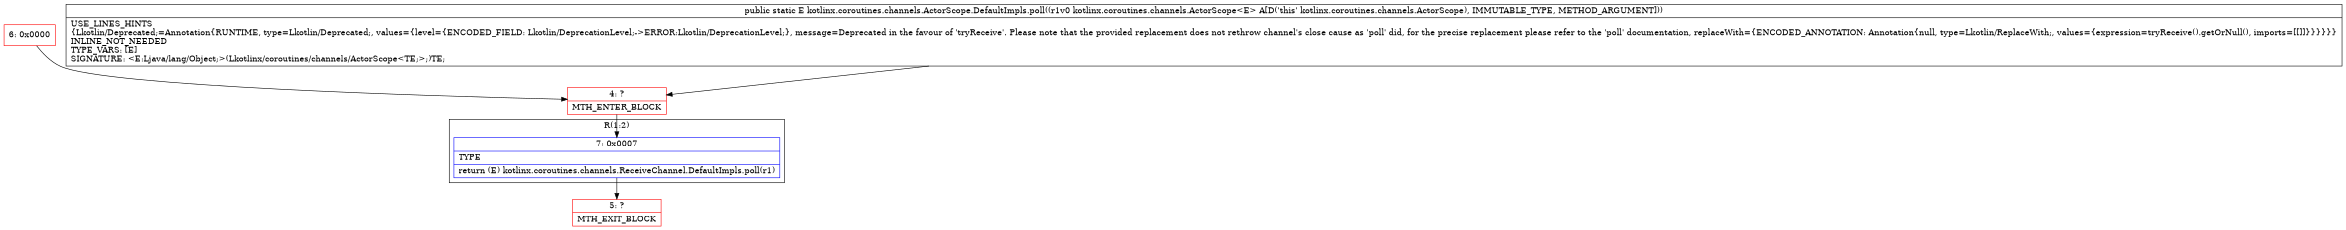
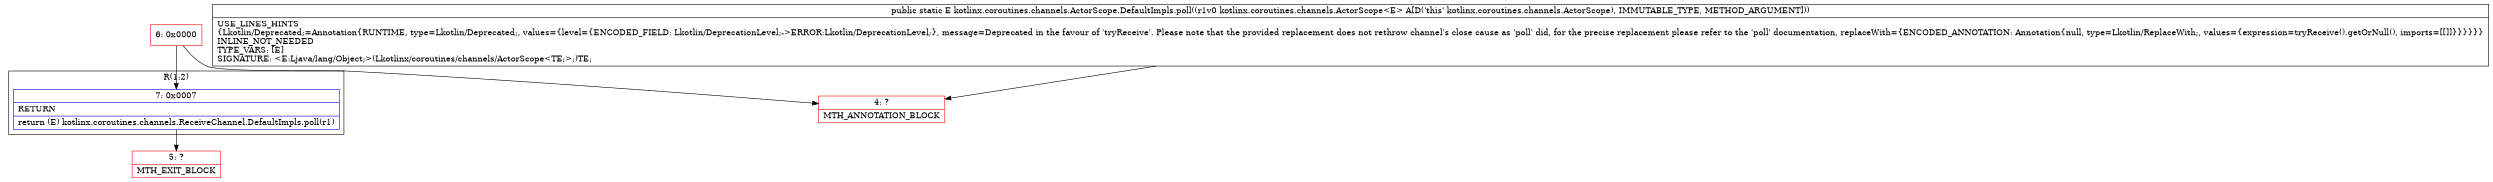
(617, 107) -> (882, 116)
(617, 123) -> (176, 65)
(470, 157) -> (37, 109)
